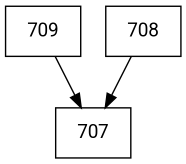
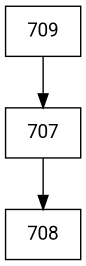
(121, 76) -> (43, 177)
